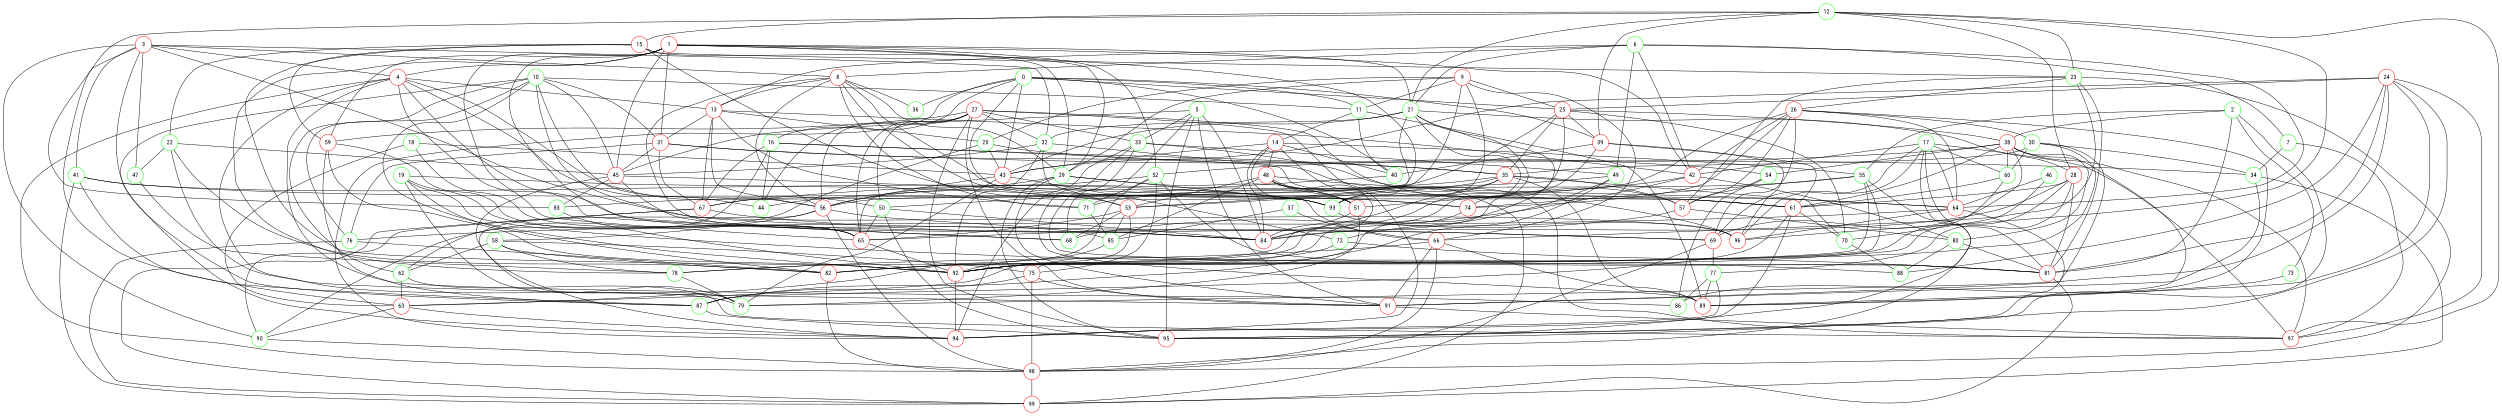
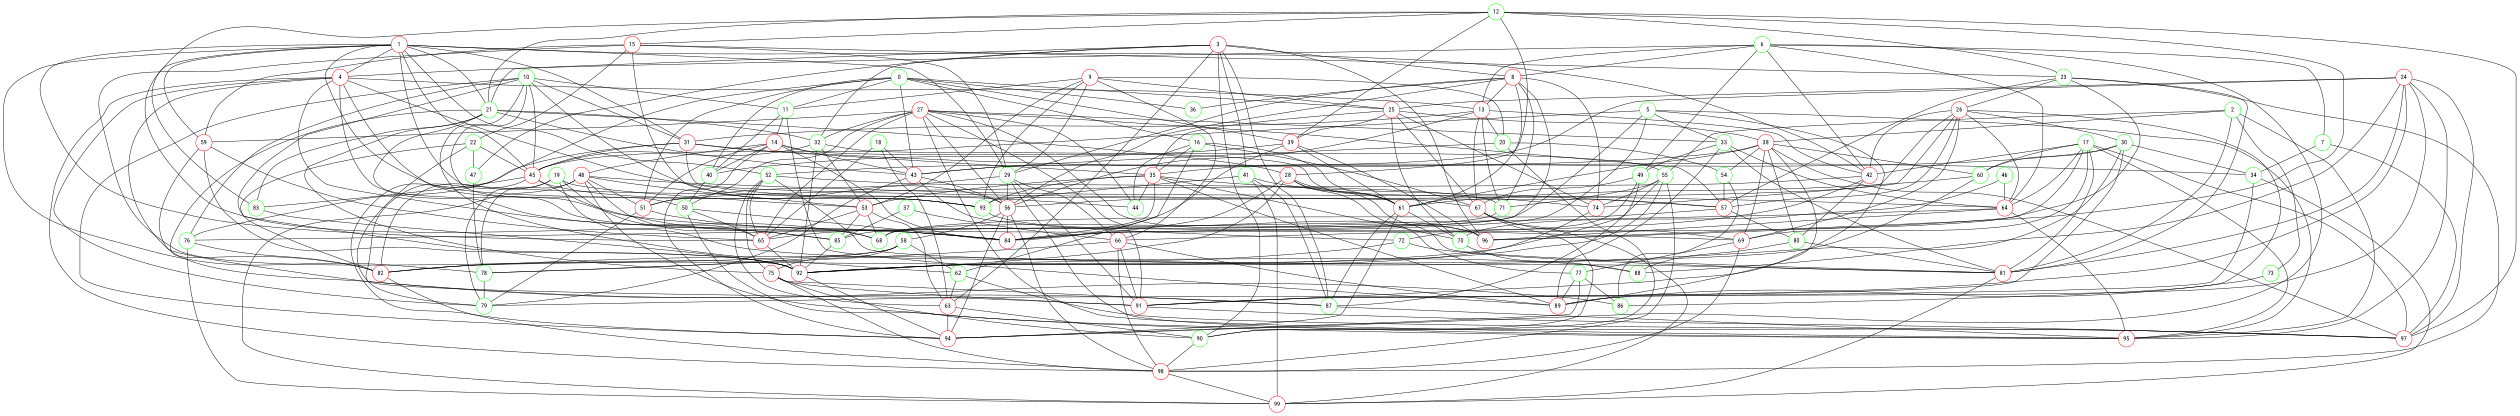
none -> (1014, 197)
(1027, 212) -> (1975, 322)
none -> (983, 321)
